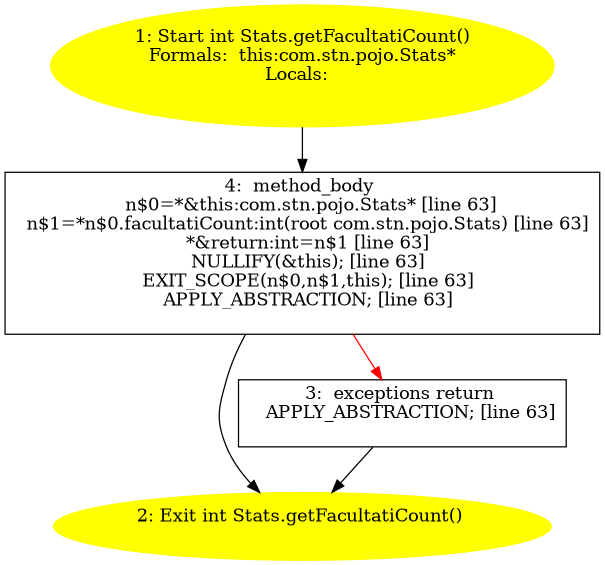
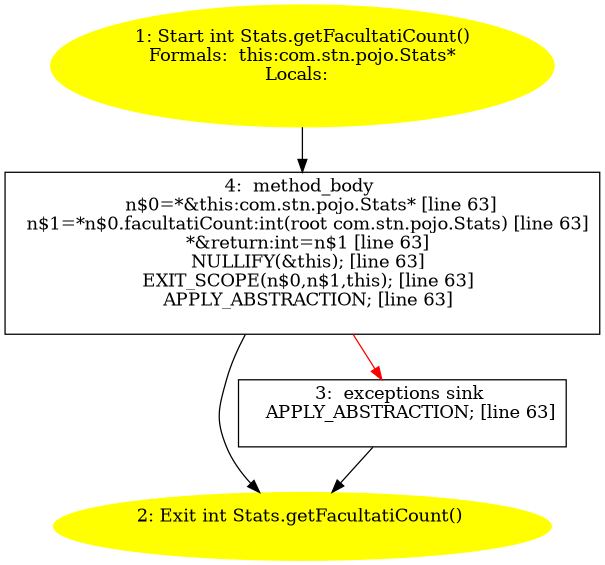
(402, 413) -> (402, 413)
